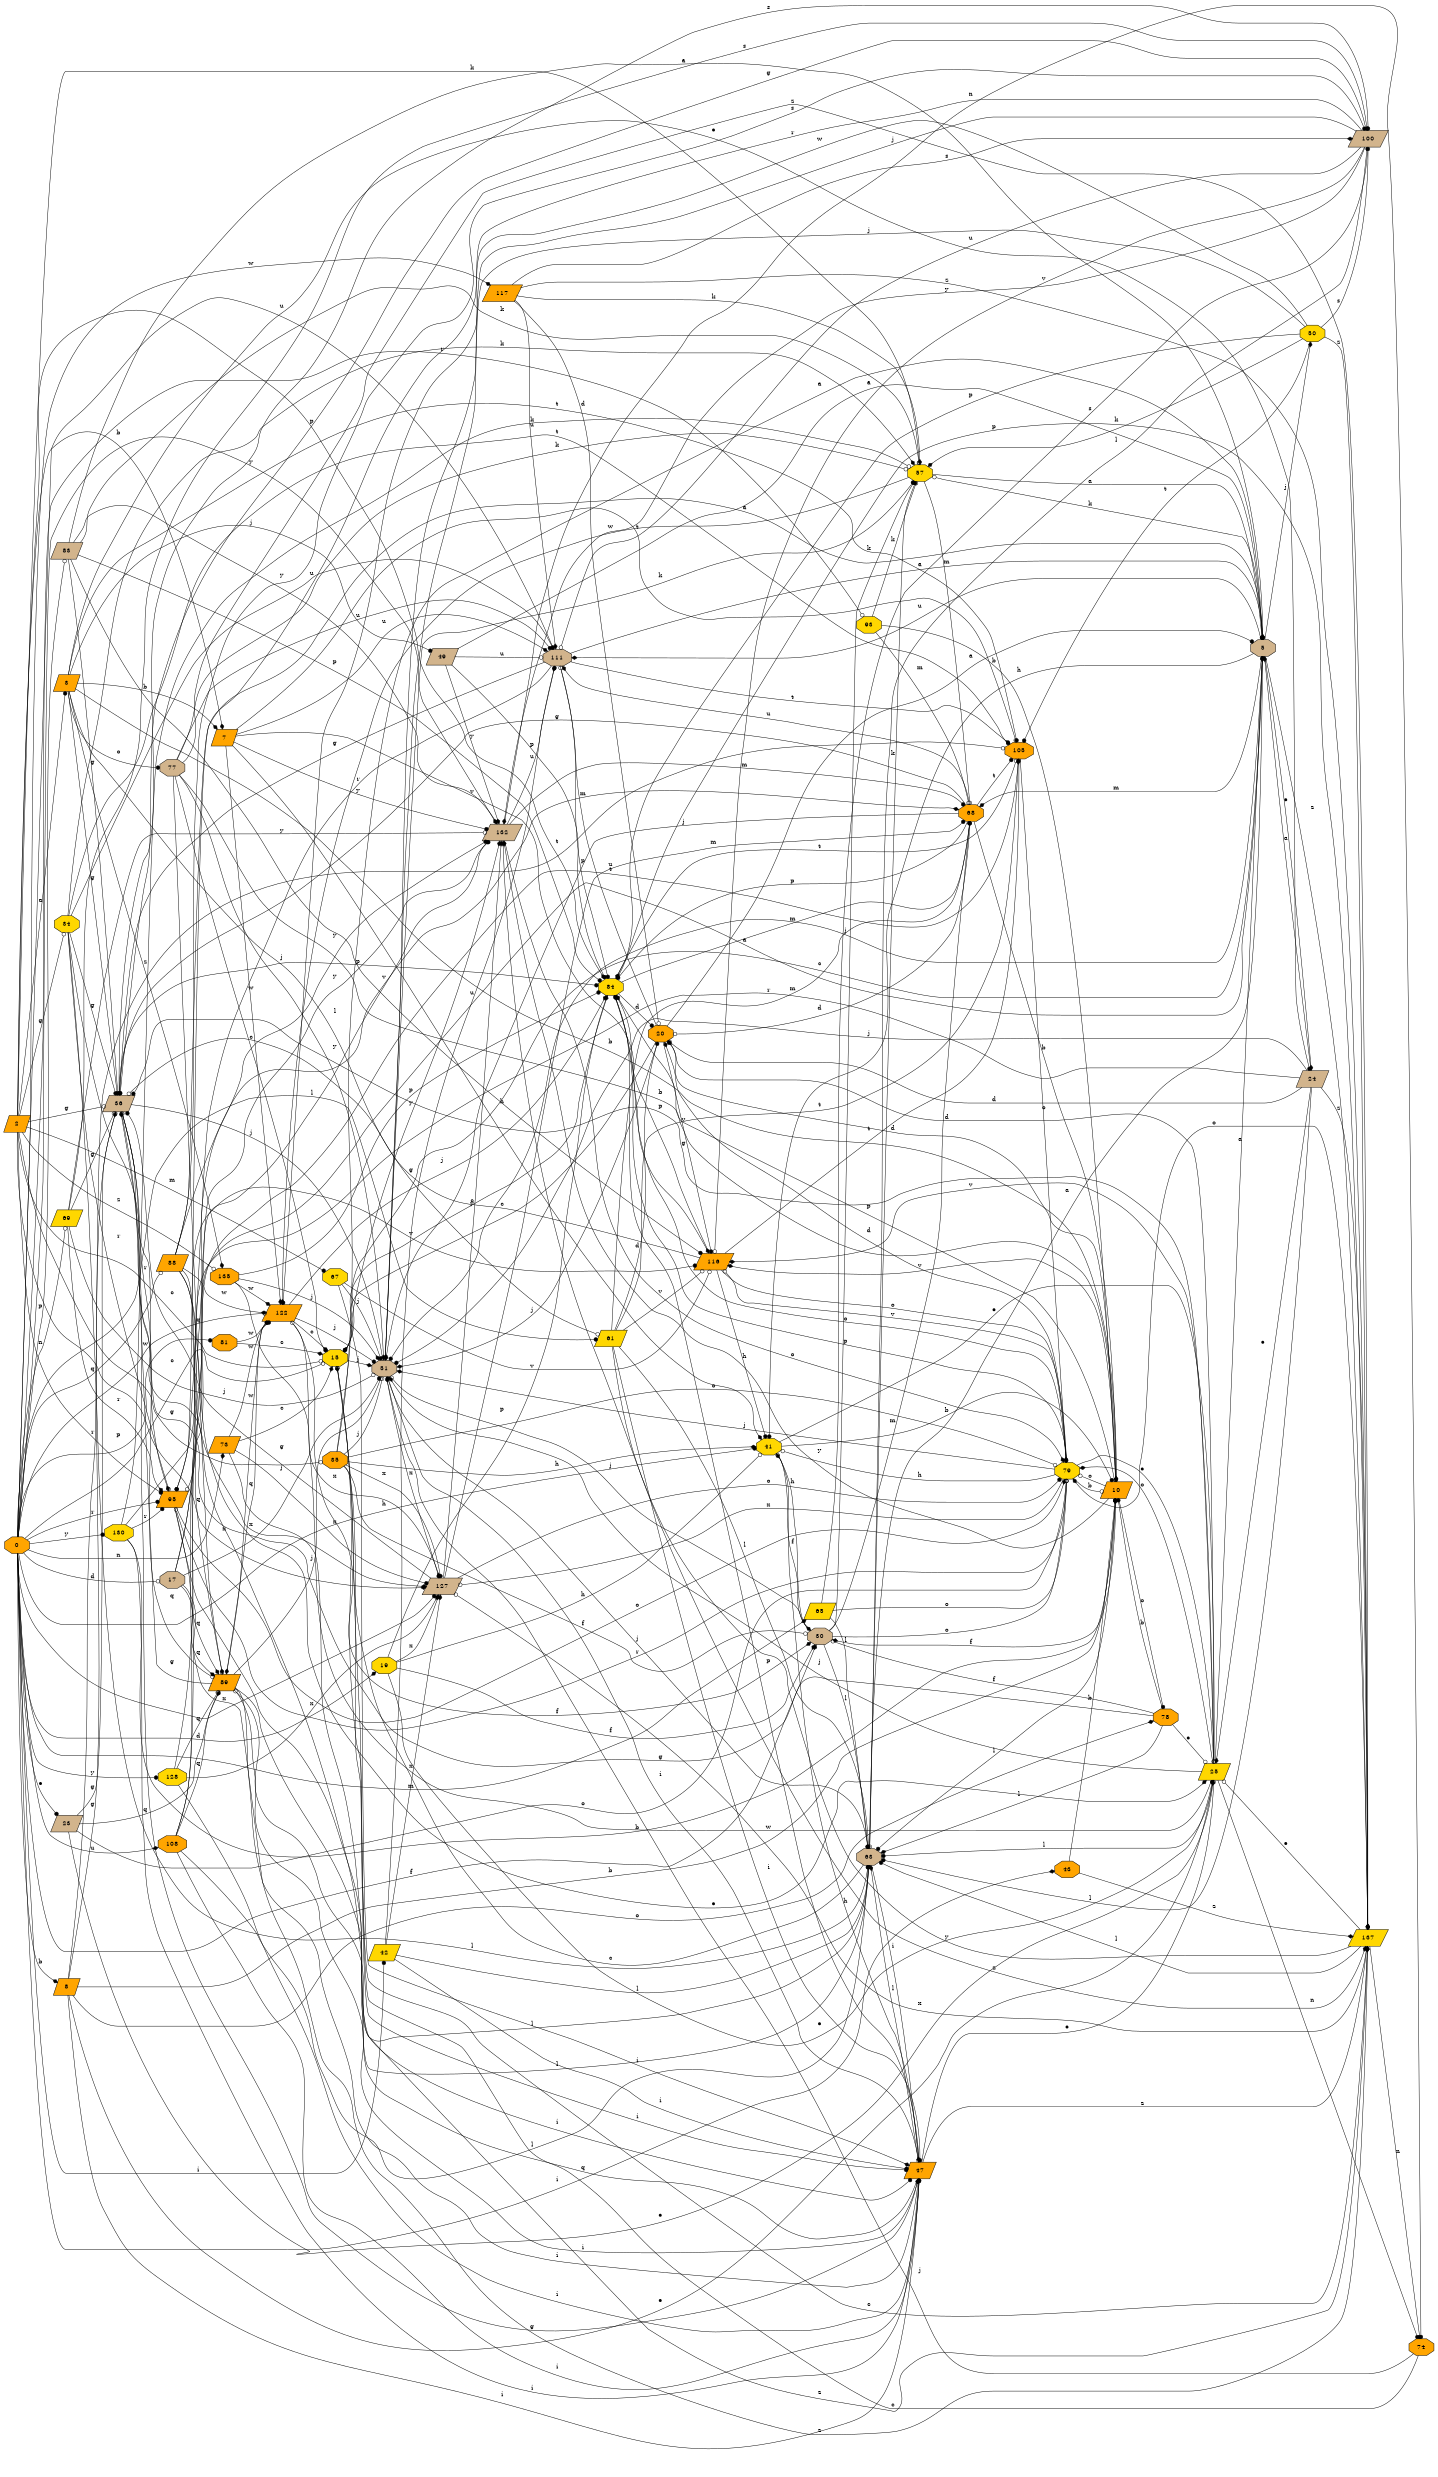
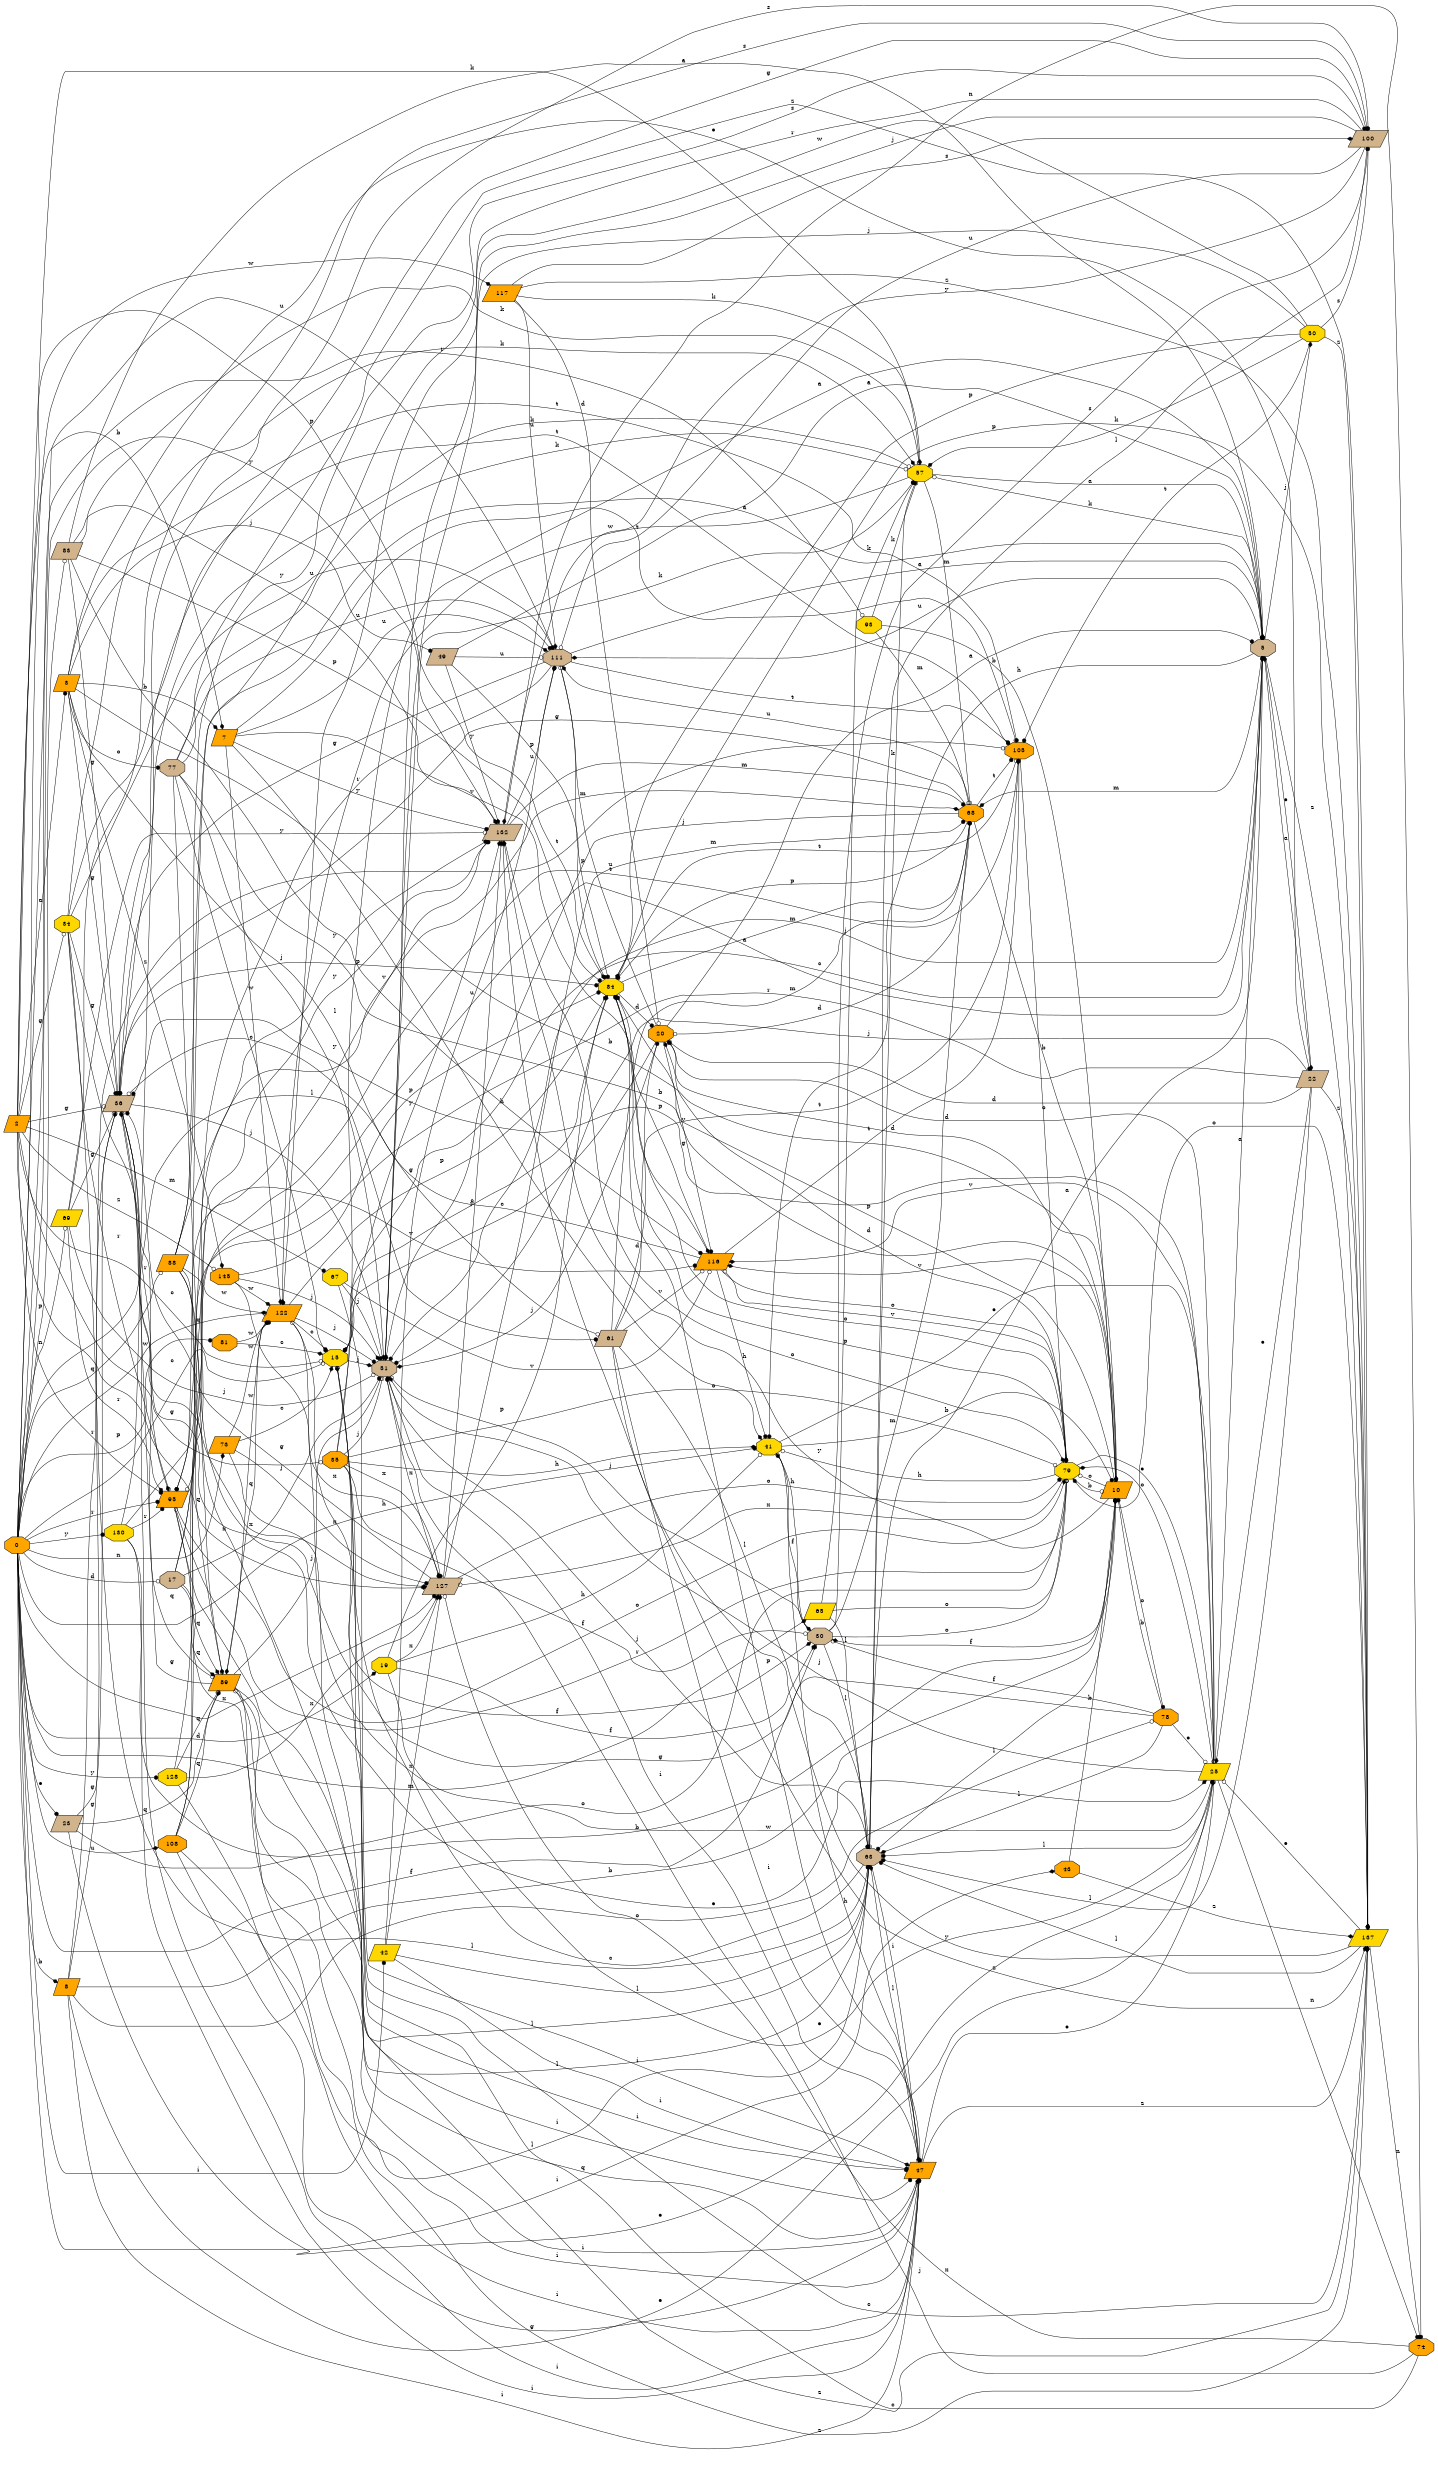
(806, 500) -> none
(1312, 1079) -> (1312, 1079)
(442, 1160) -> (442, 1160)
(225, 1277) -> (225, 1277)
(611, 1338) -> (611, 1338)
(727, 1427) -> none
(612, 1917) -> (612, 1917)
(863, 1983) -> (805, 2101)
